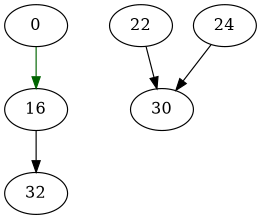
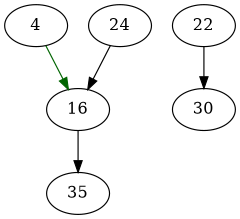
(36, 26) -> (36, 26)
(197, 63) -> (102, 62)
(36, 193) -> (78, 193)
